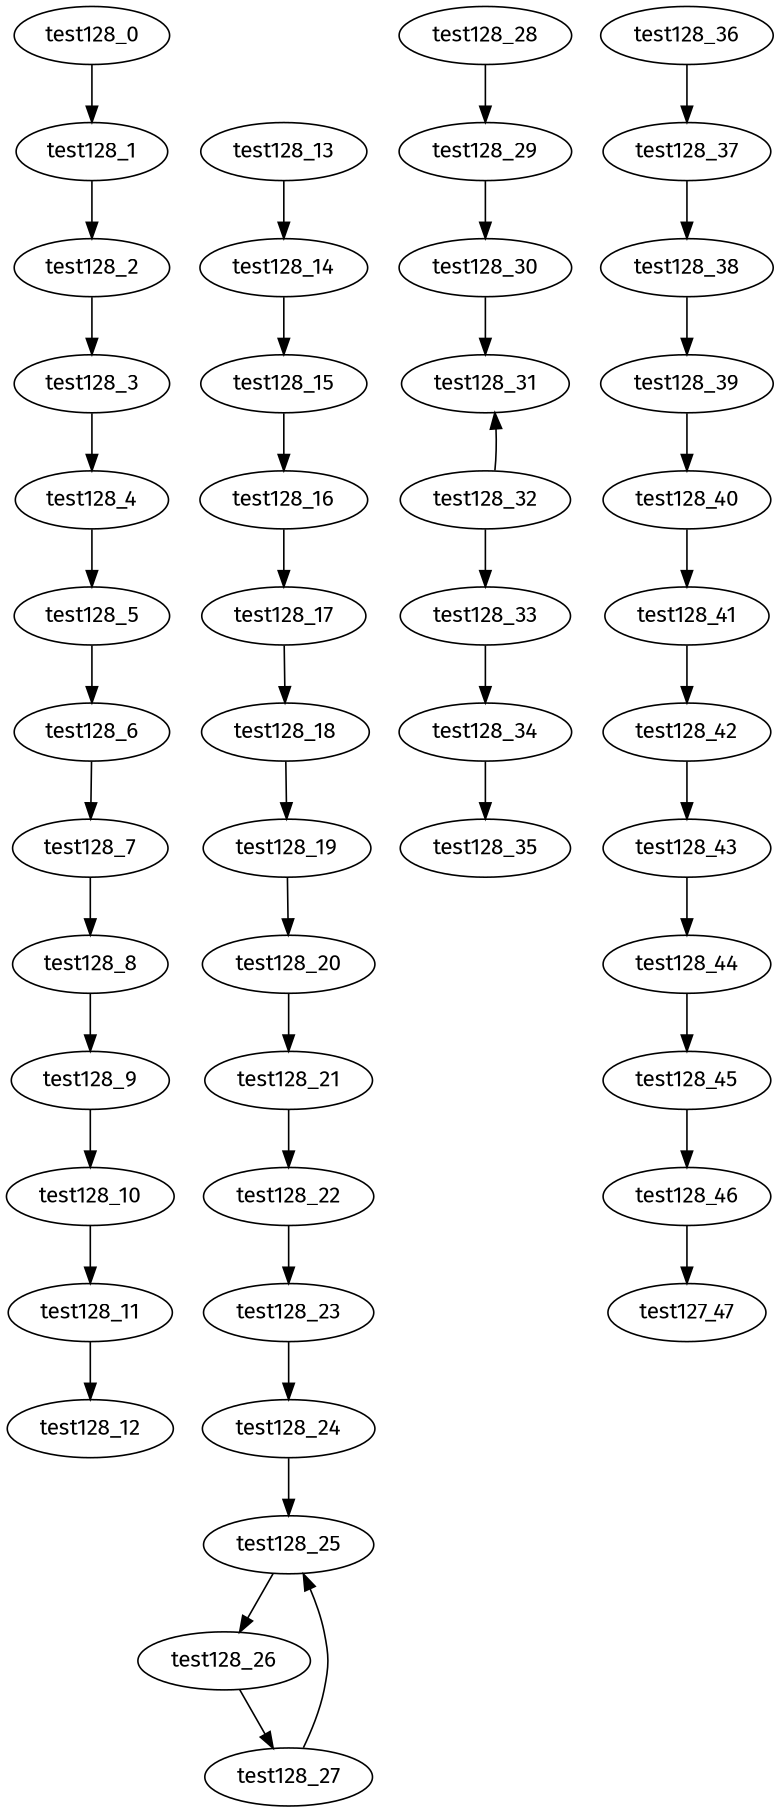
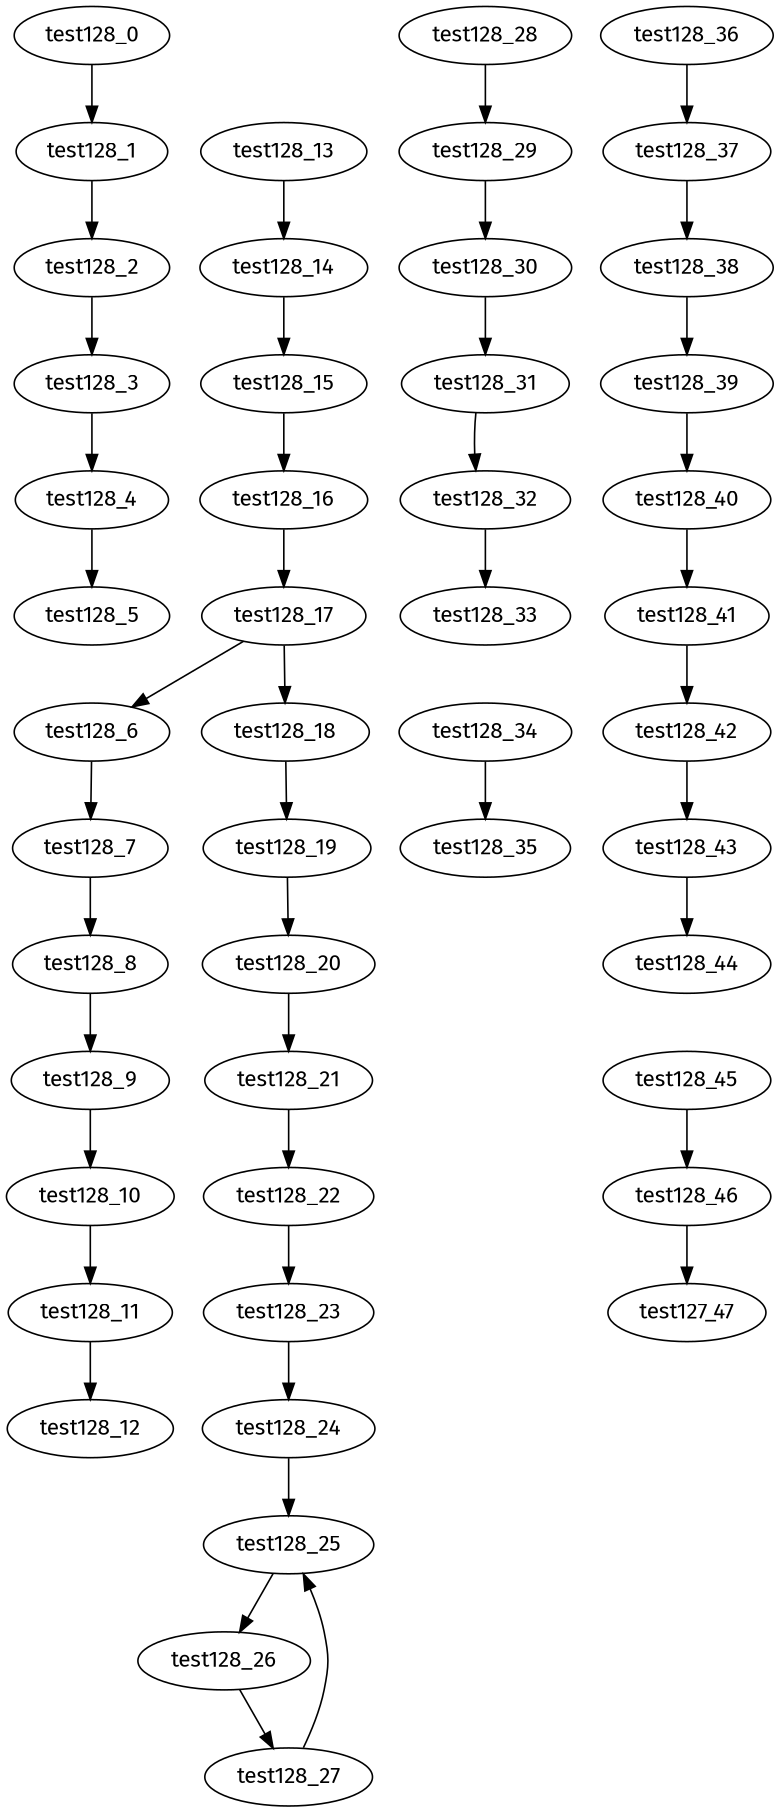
(496, 450) -> (475, 433)
(92, 666) -> (195, 670)
(485, 666) -> none
(687, 1014) -> none
